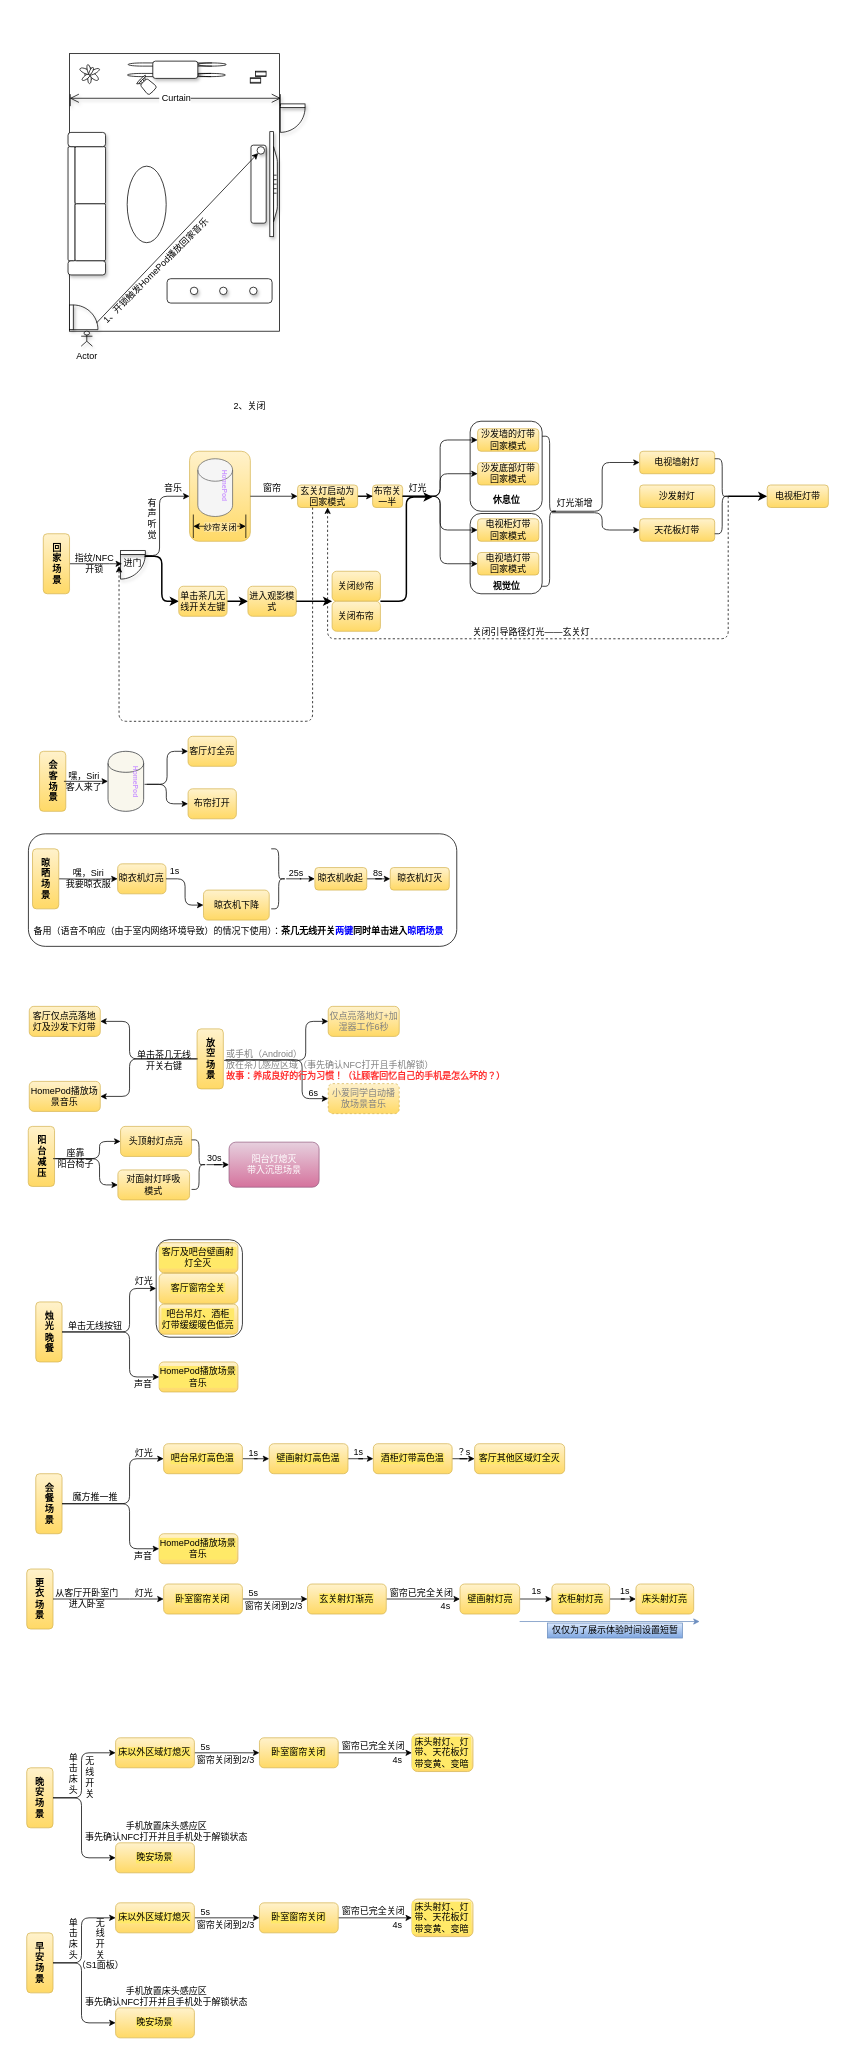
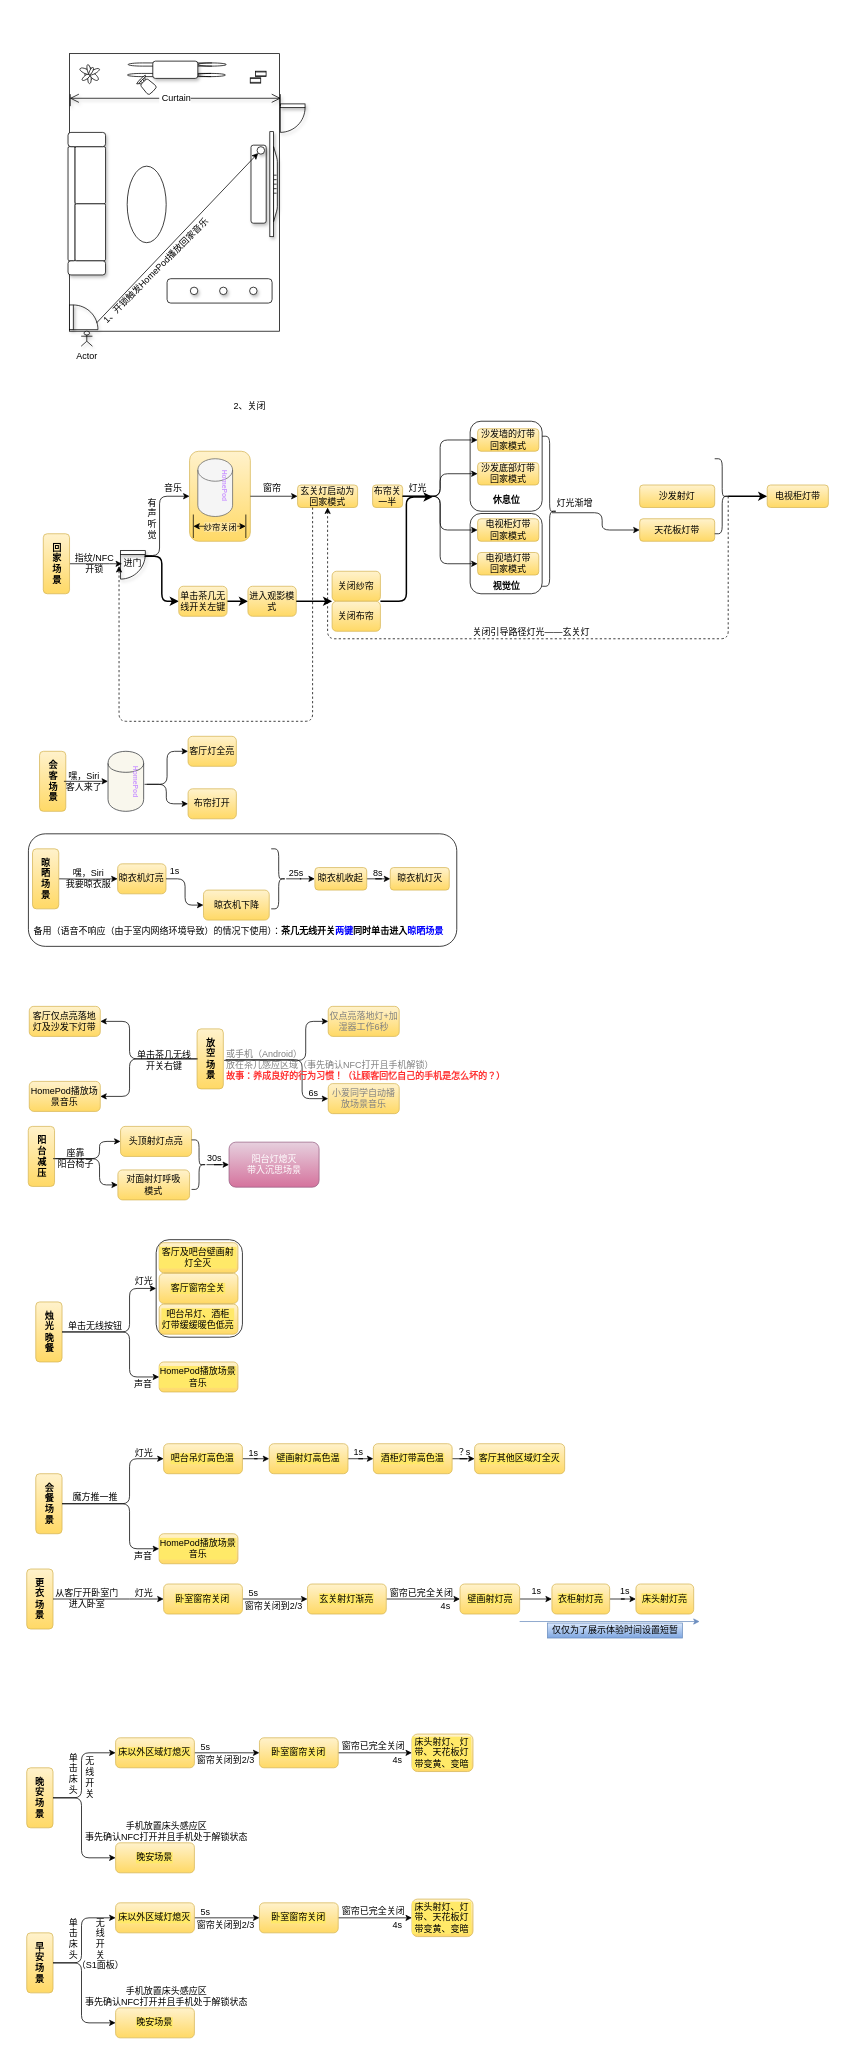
(616, 462) -> none
(677, 462) -> none
(367, 496) -> none
(363, 1098) -> (363, 1098)
